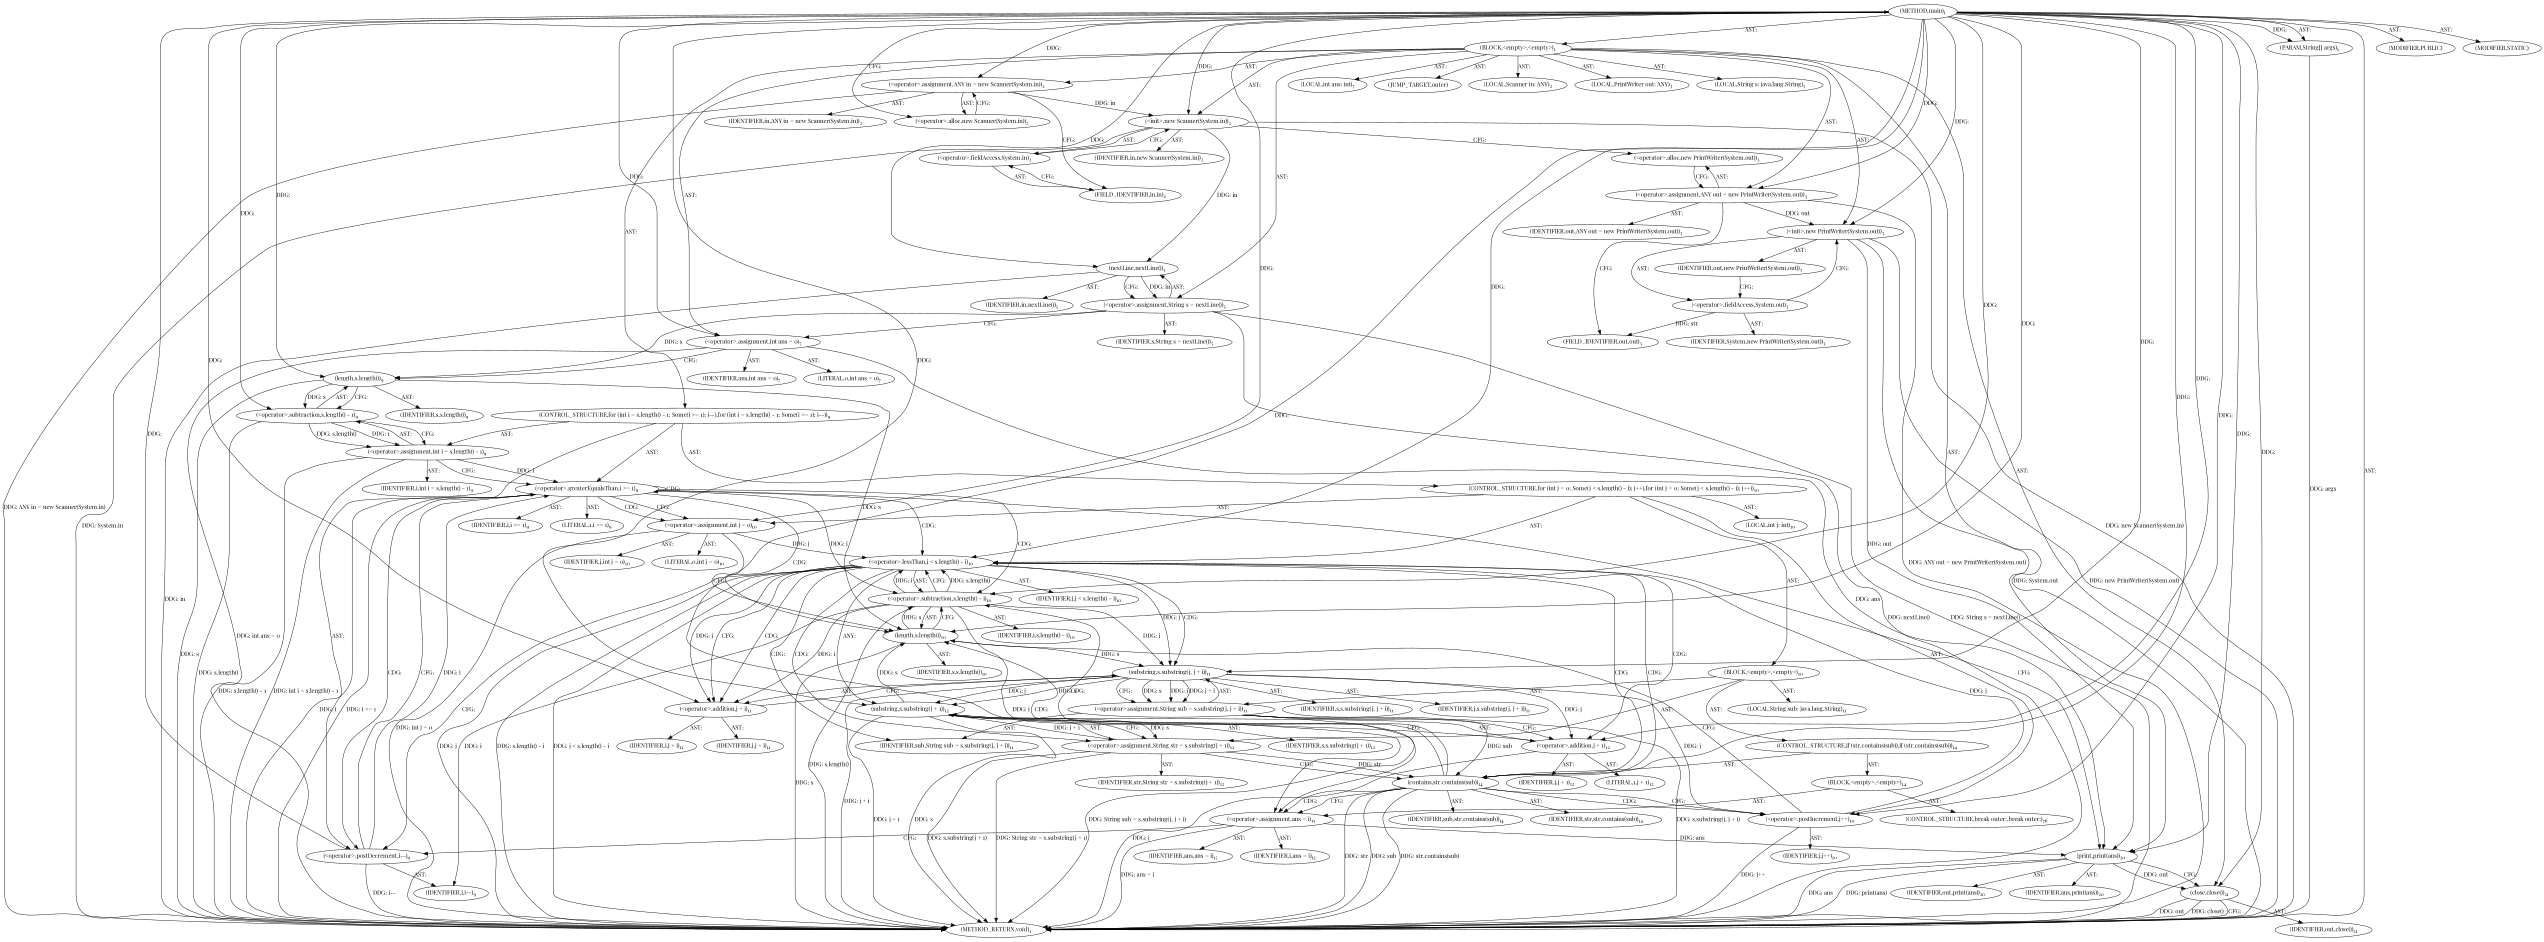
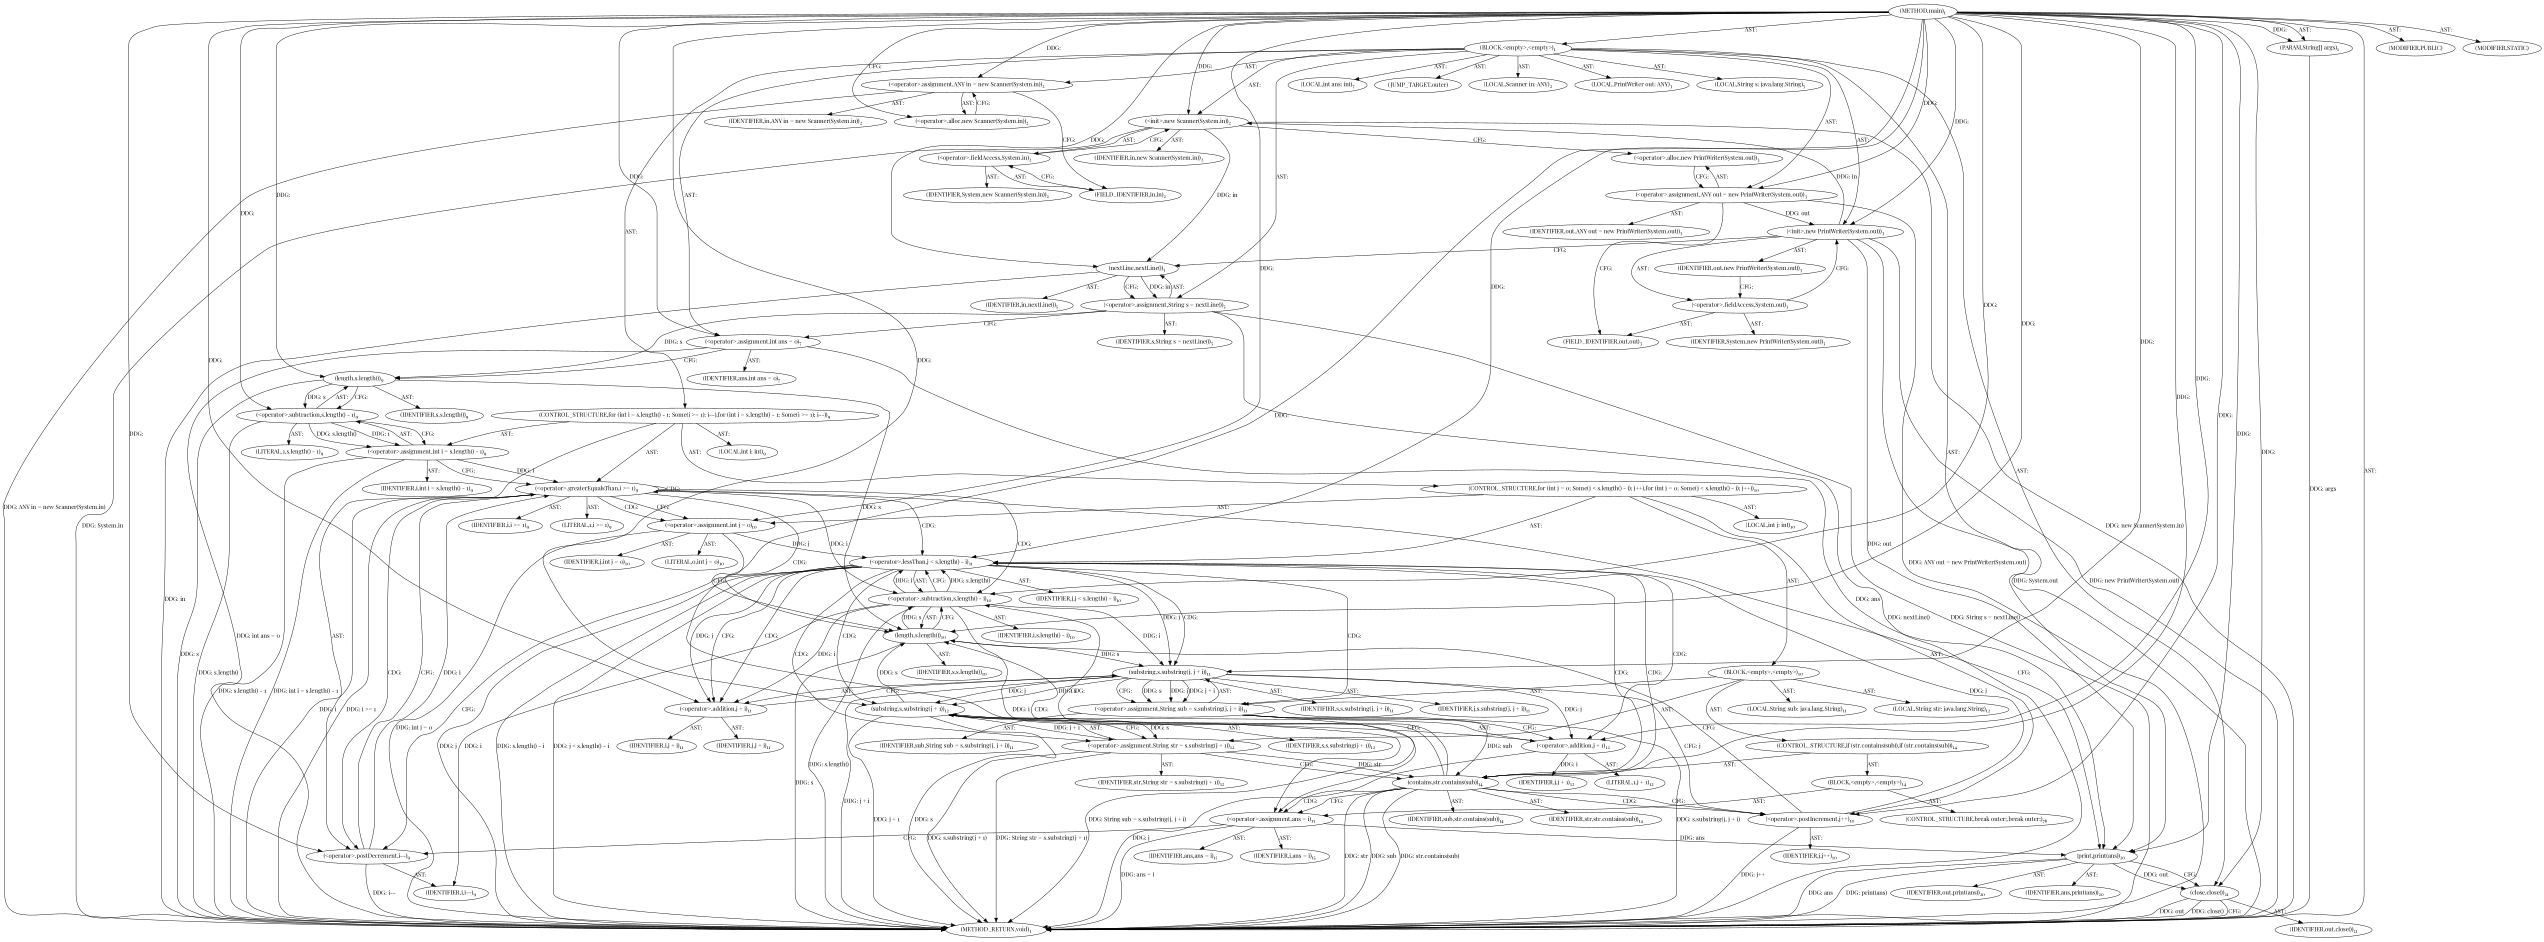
(233, 26) -> (484, 17)
(1079, 103) -> (1572, 133)
none -> (988, 195)
none -> (1478, 250)
(1687, 324) -> (1687, 324)
(849, 379) -> none
none -> (290, 452)
none -> (742, 452)
(971, 562) -> (971, 562)
(850, 636) -> (850, 636)
(772, 661) -> (1280, 583)
none -> (1941, 710)
(1693, 746) -> (1693, 746)
(1569, 765) -> (1569, 765)
